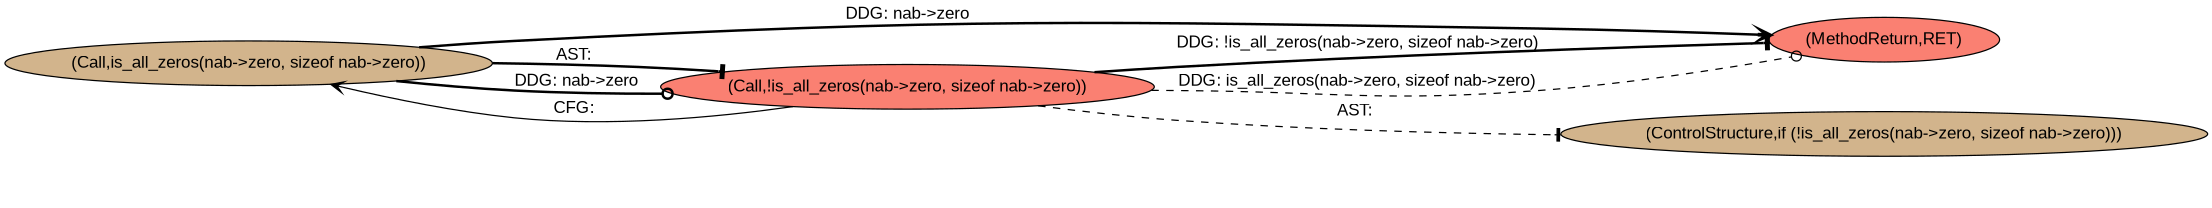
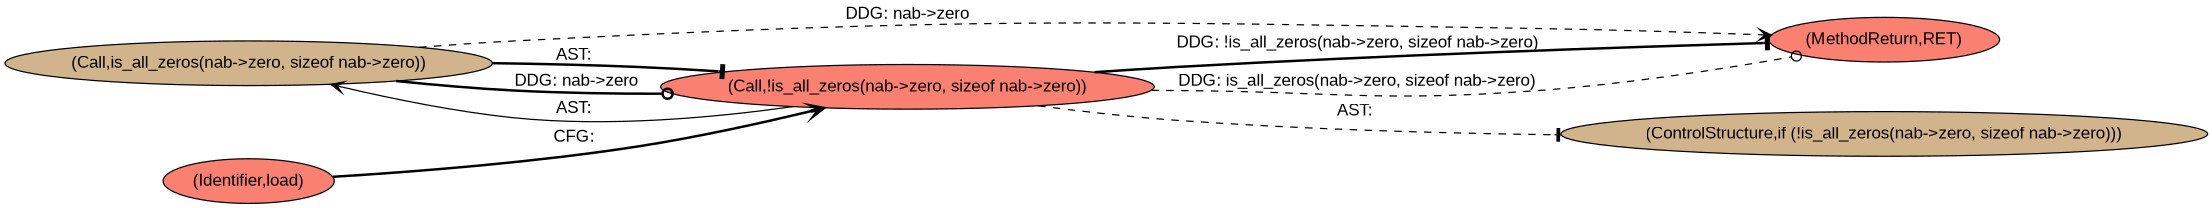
(1089, 23) -> (1089, 23)
(576, 109) -> (576, 109)
none -> (249, 181)
